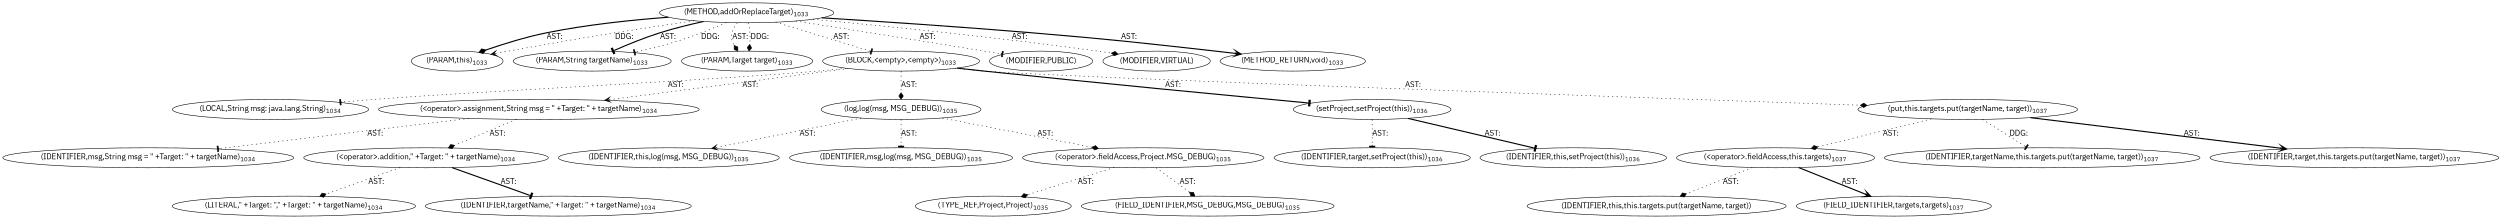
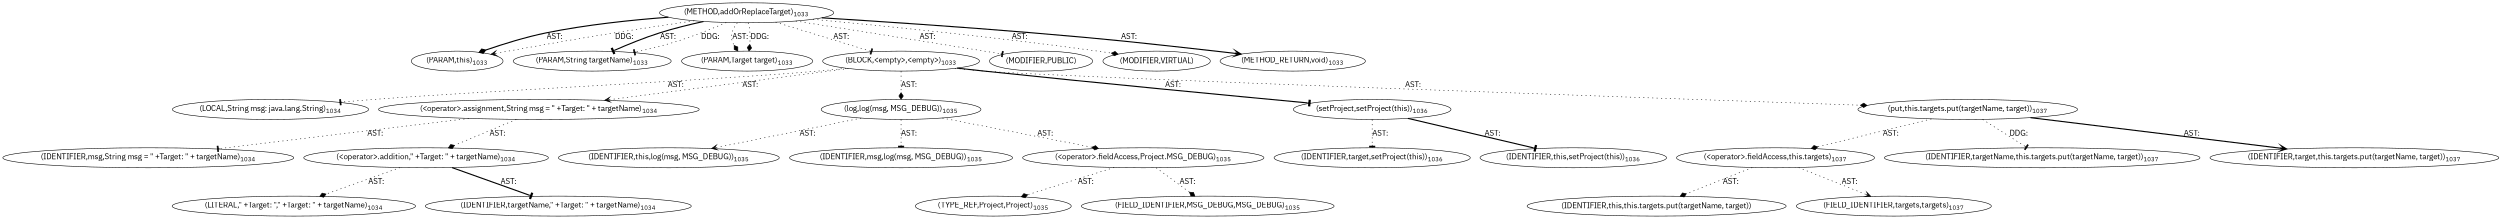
(1832, 181) -> (1832, 181)
